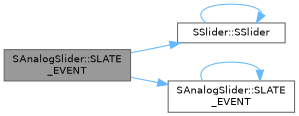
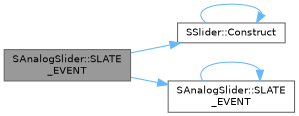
(231, 33) -> (231, 33)
